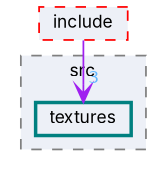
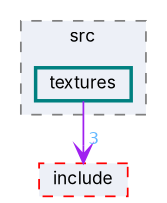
(83, 67) -> (83, 126)
